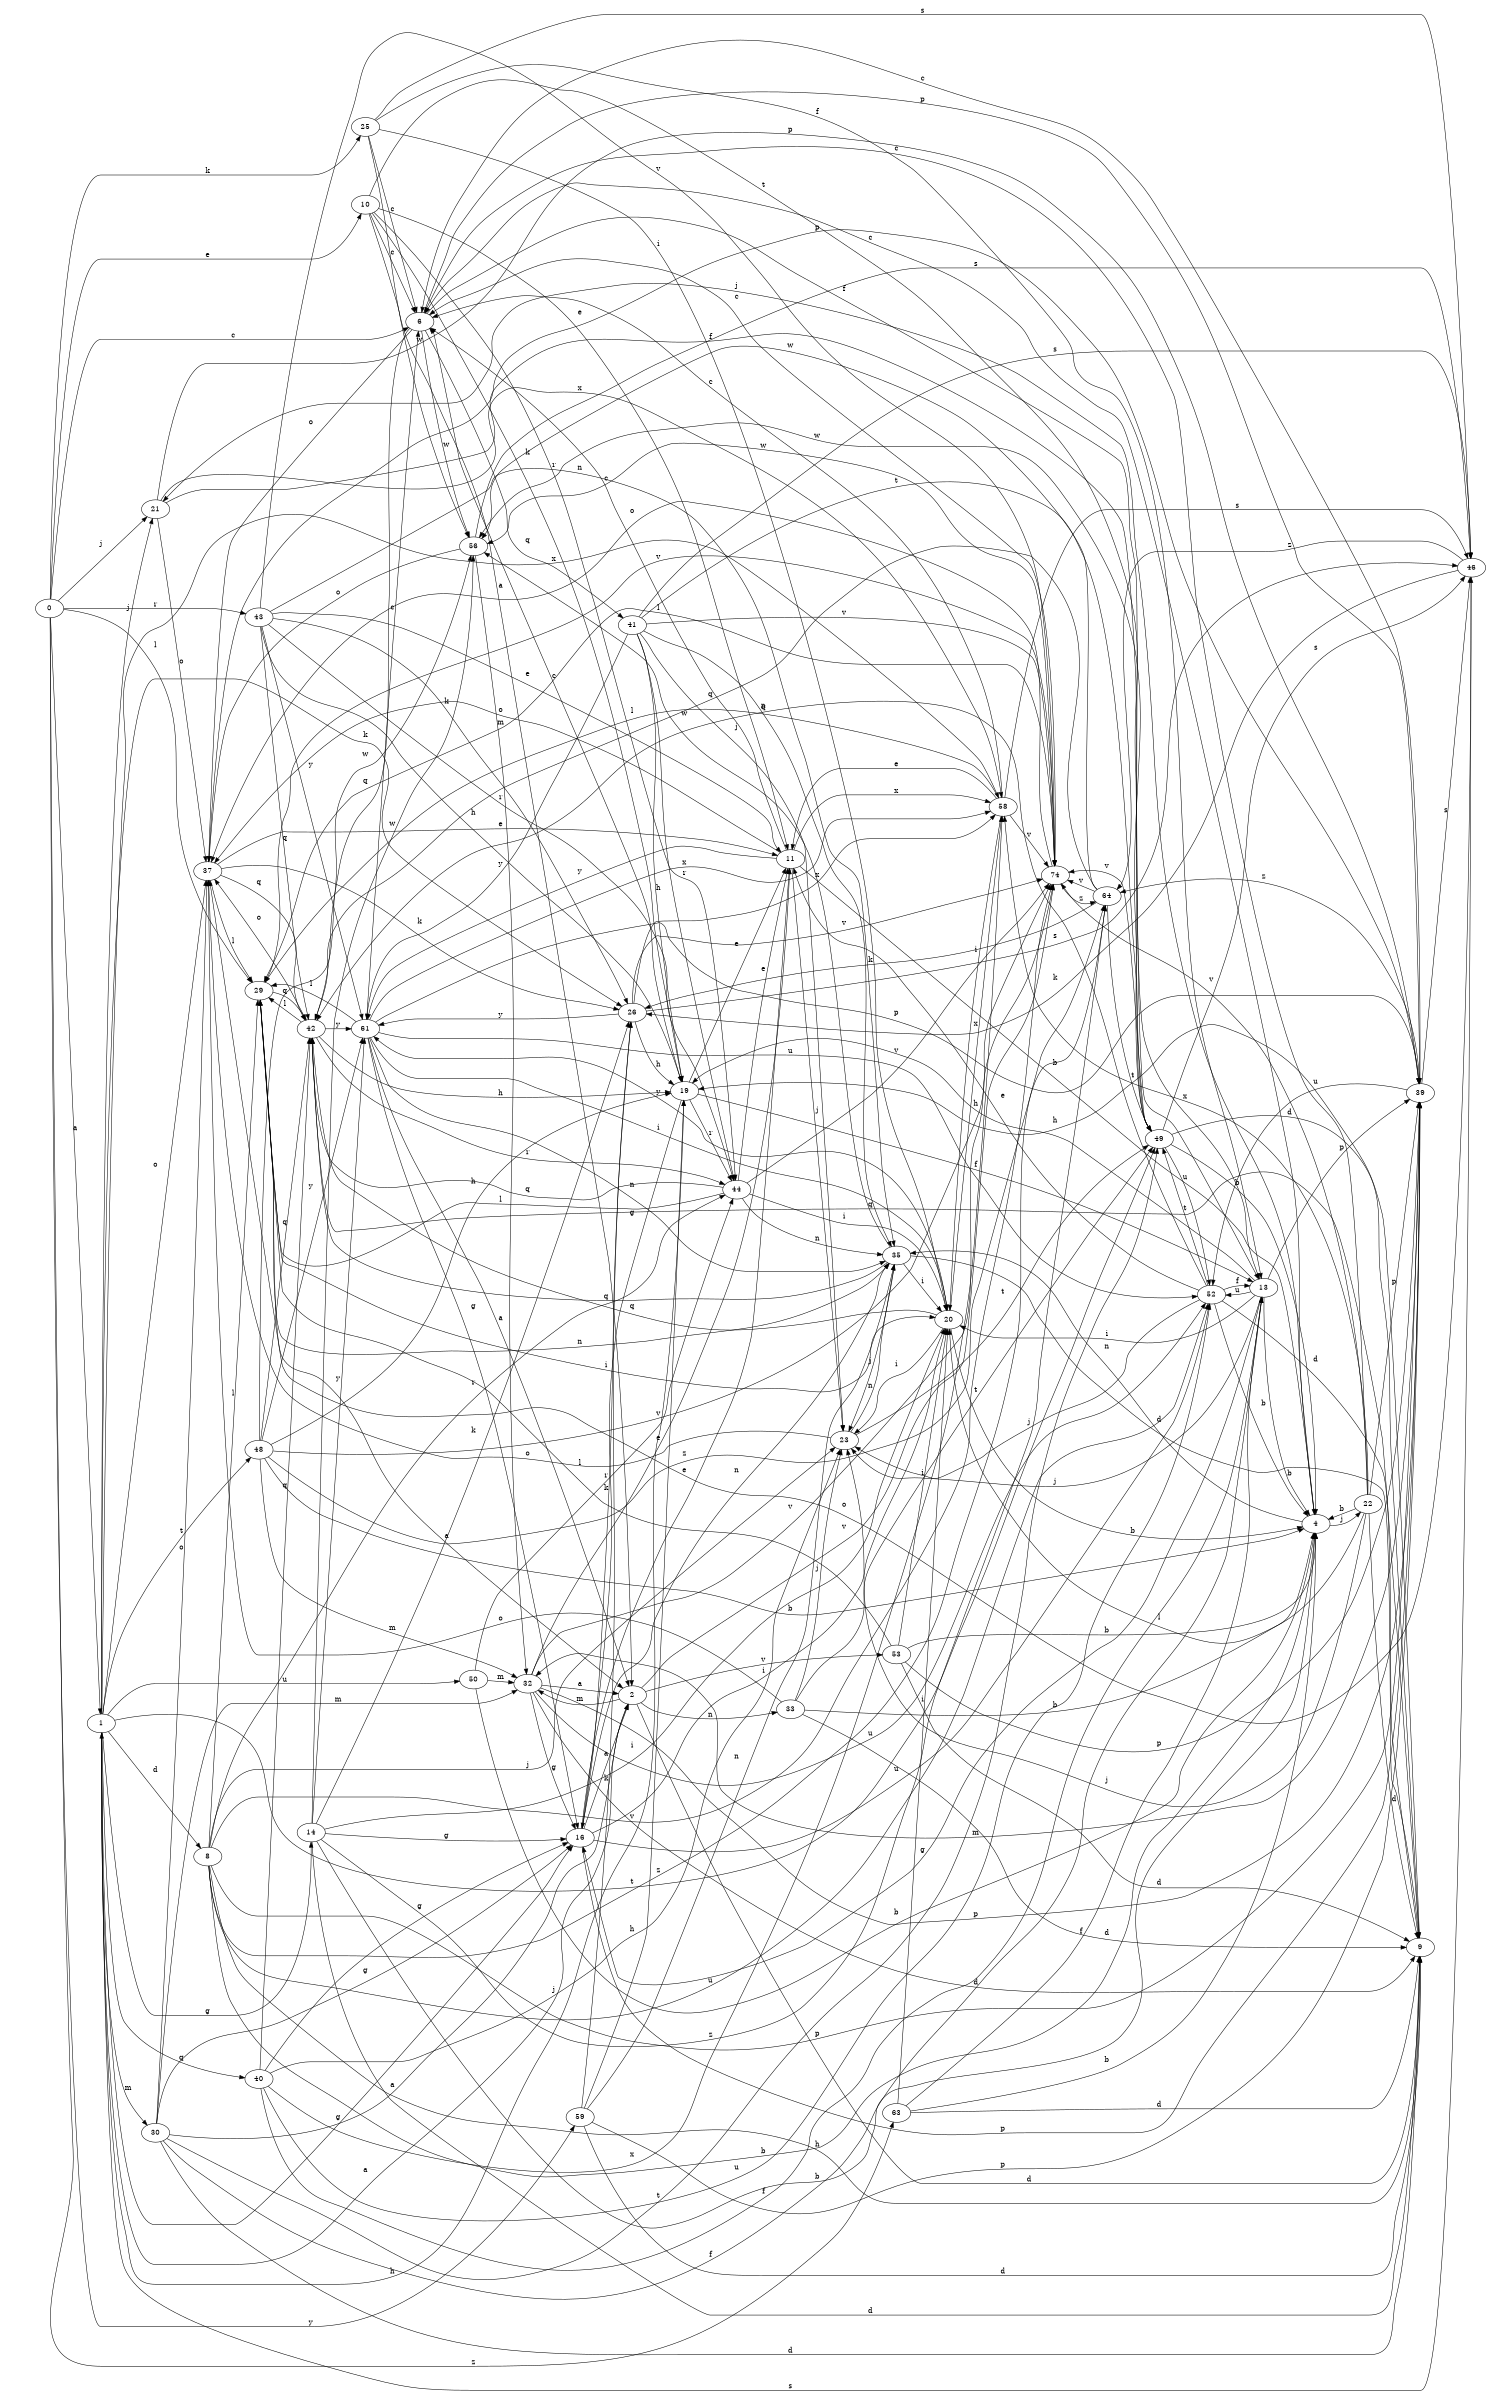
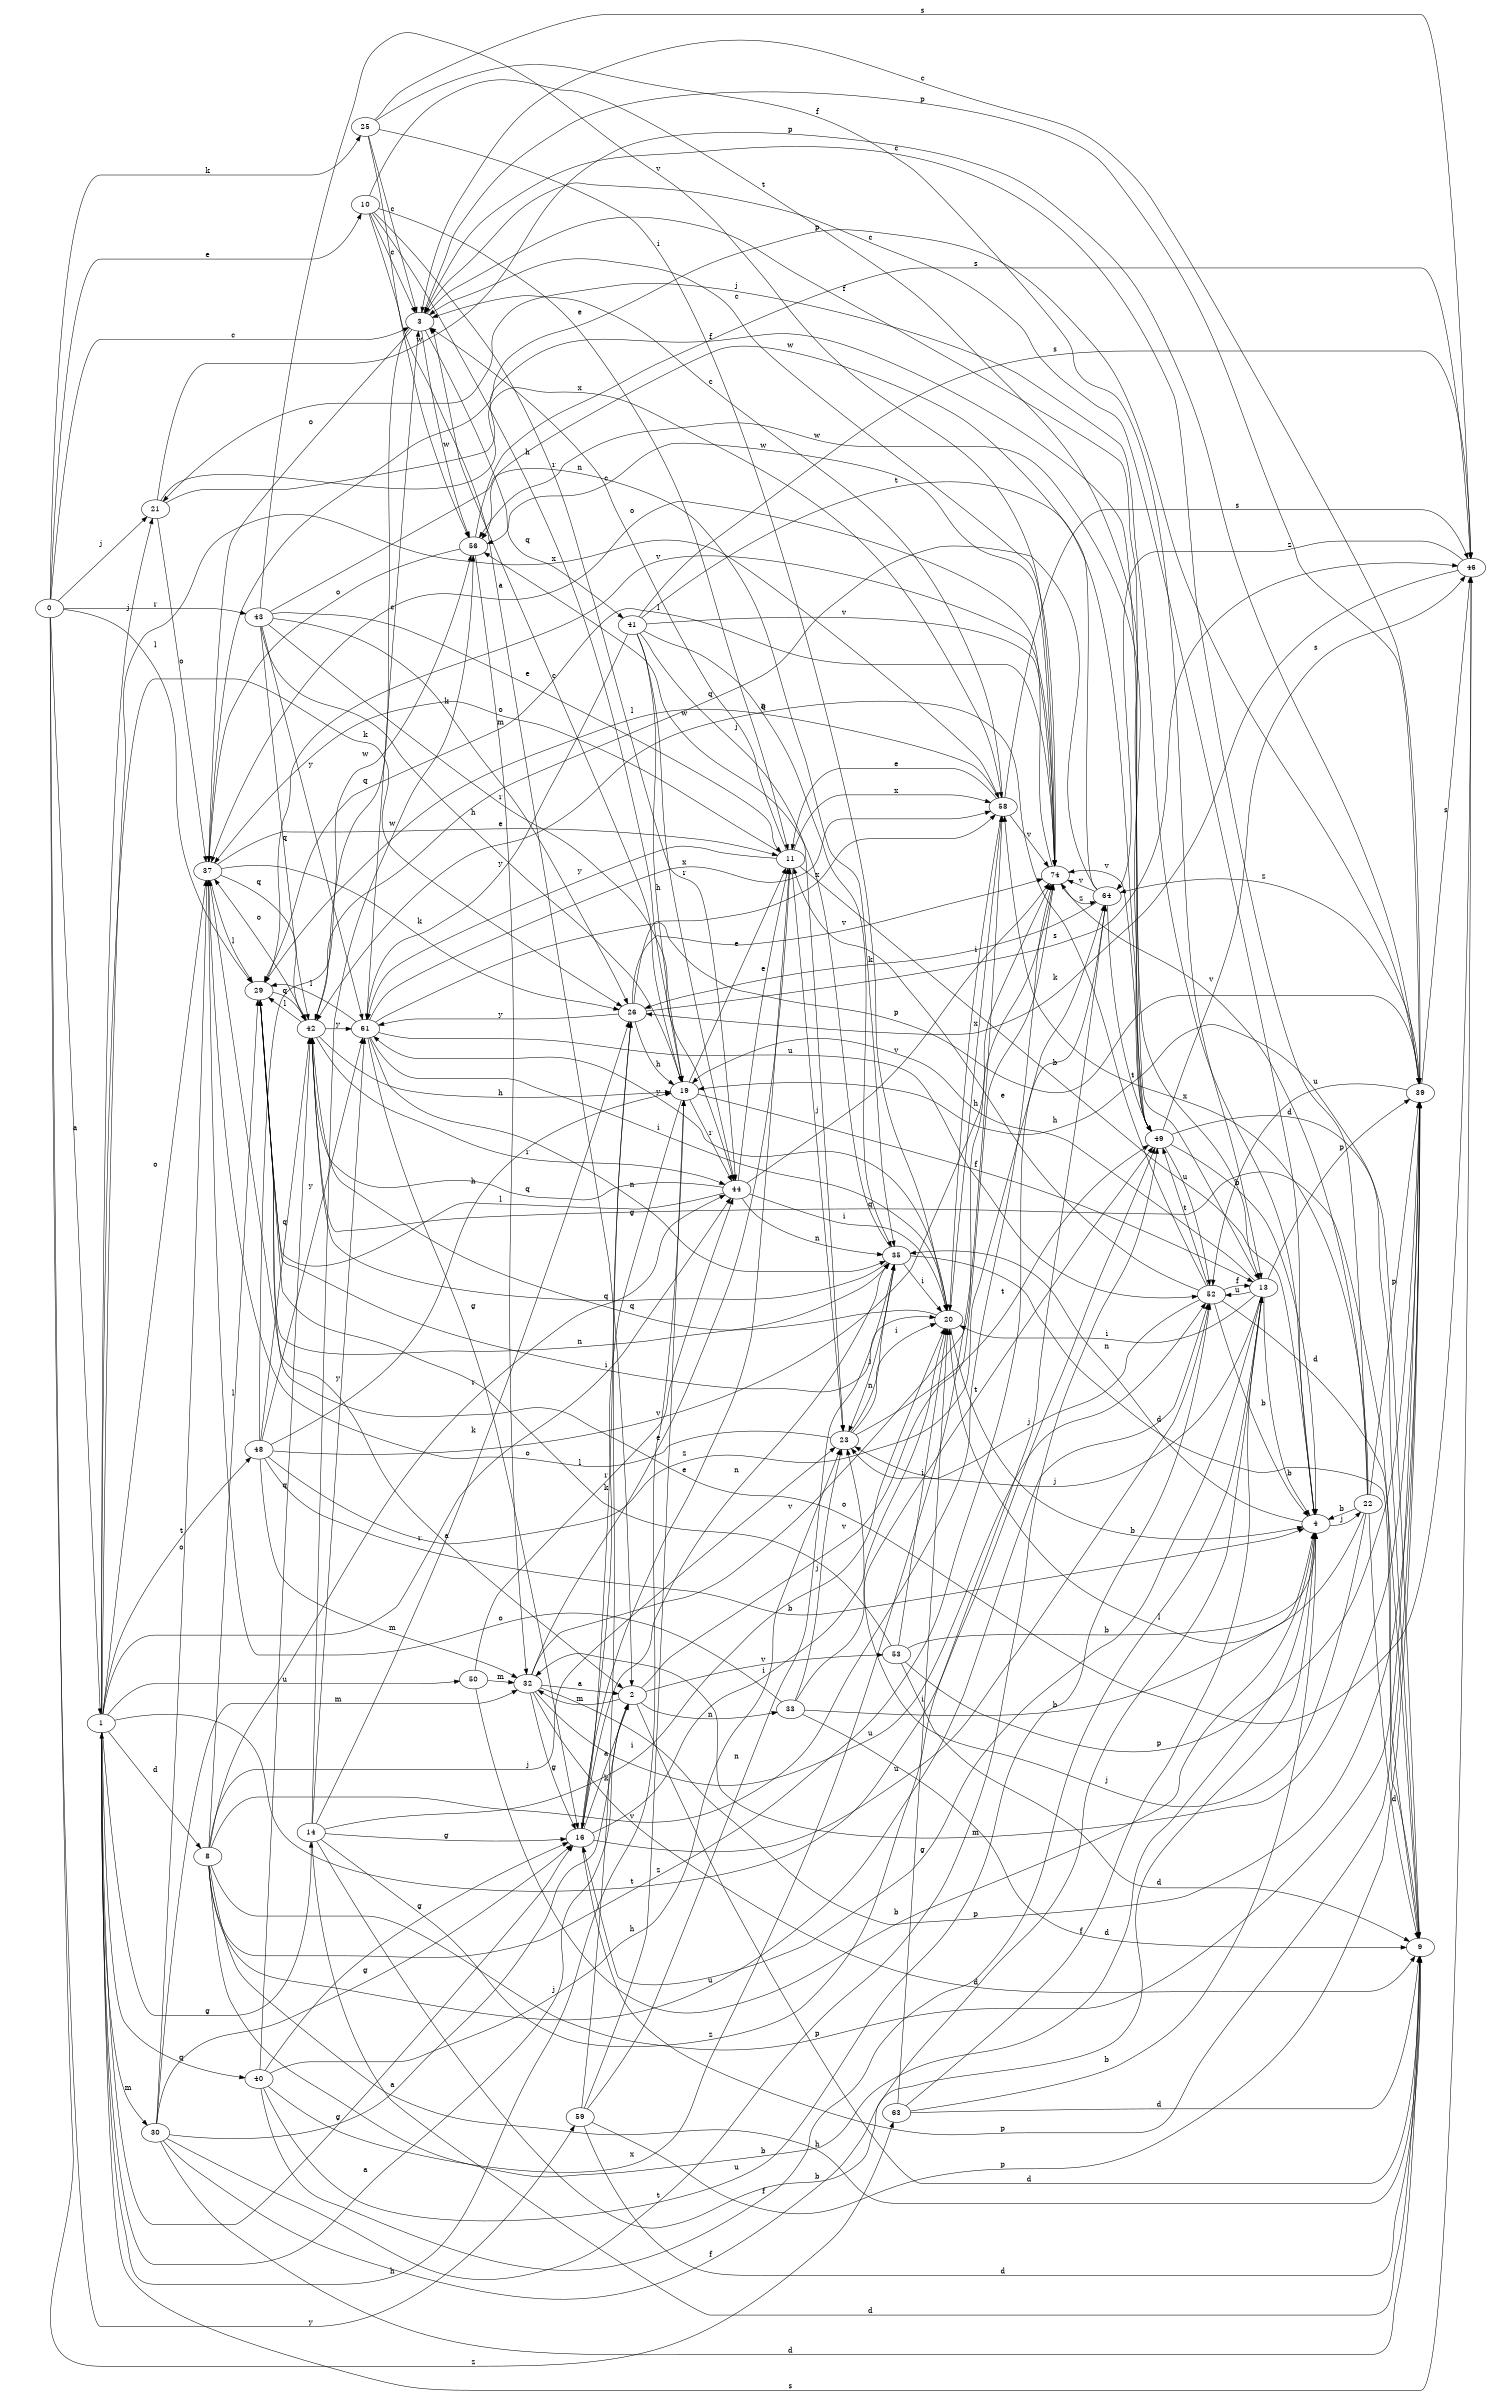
(420, 322) -> (420, 322)
(528, 453) -> (528, 453)
(504, 1338) -> none
(895, 1376) -> (884, 1356)
none -> (441, 1529)
